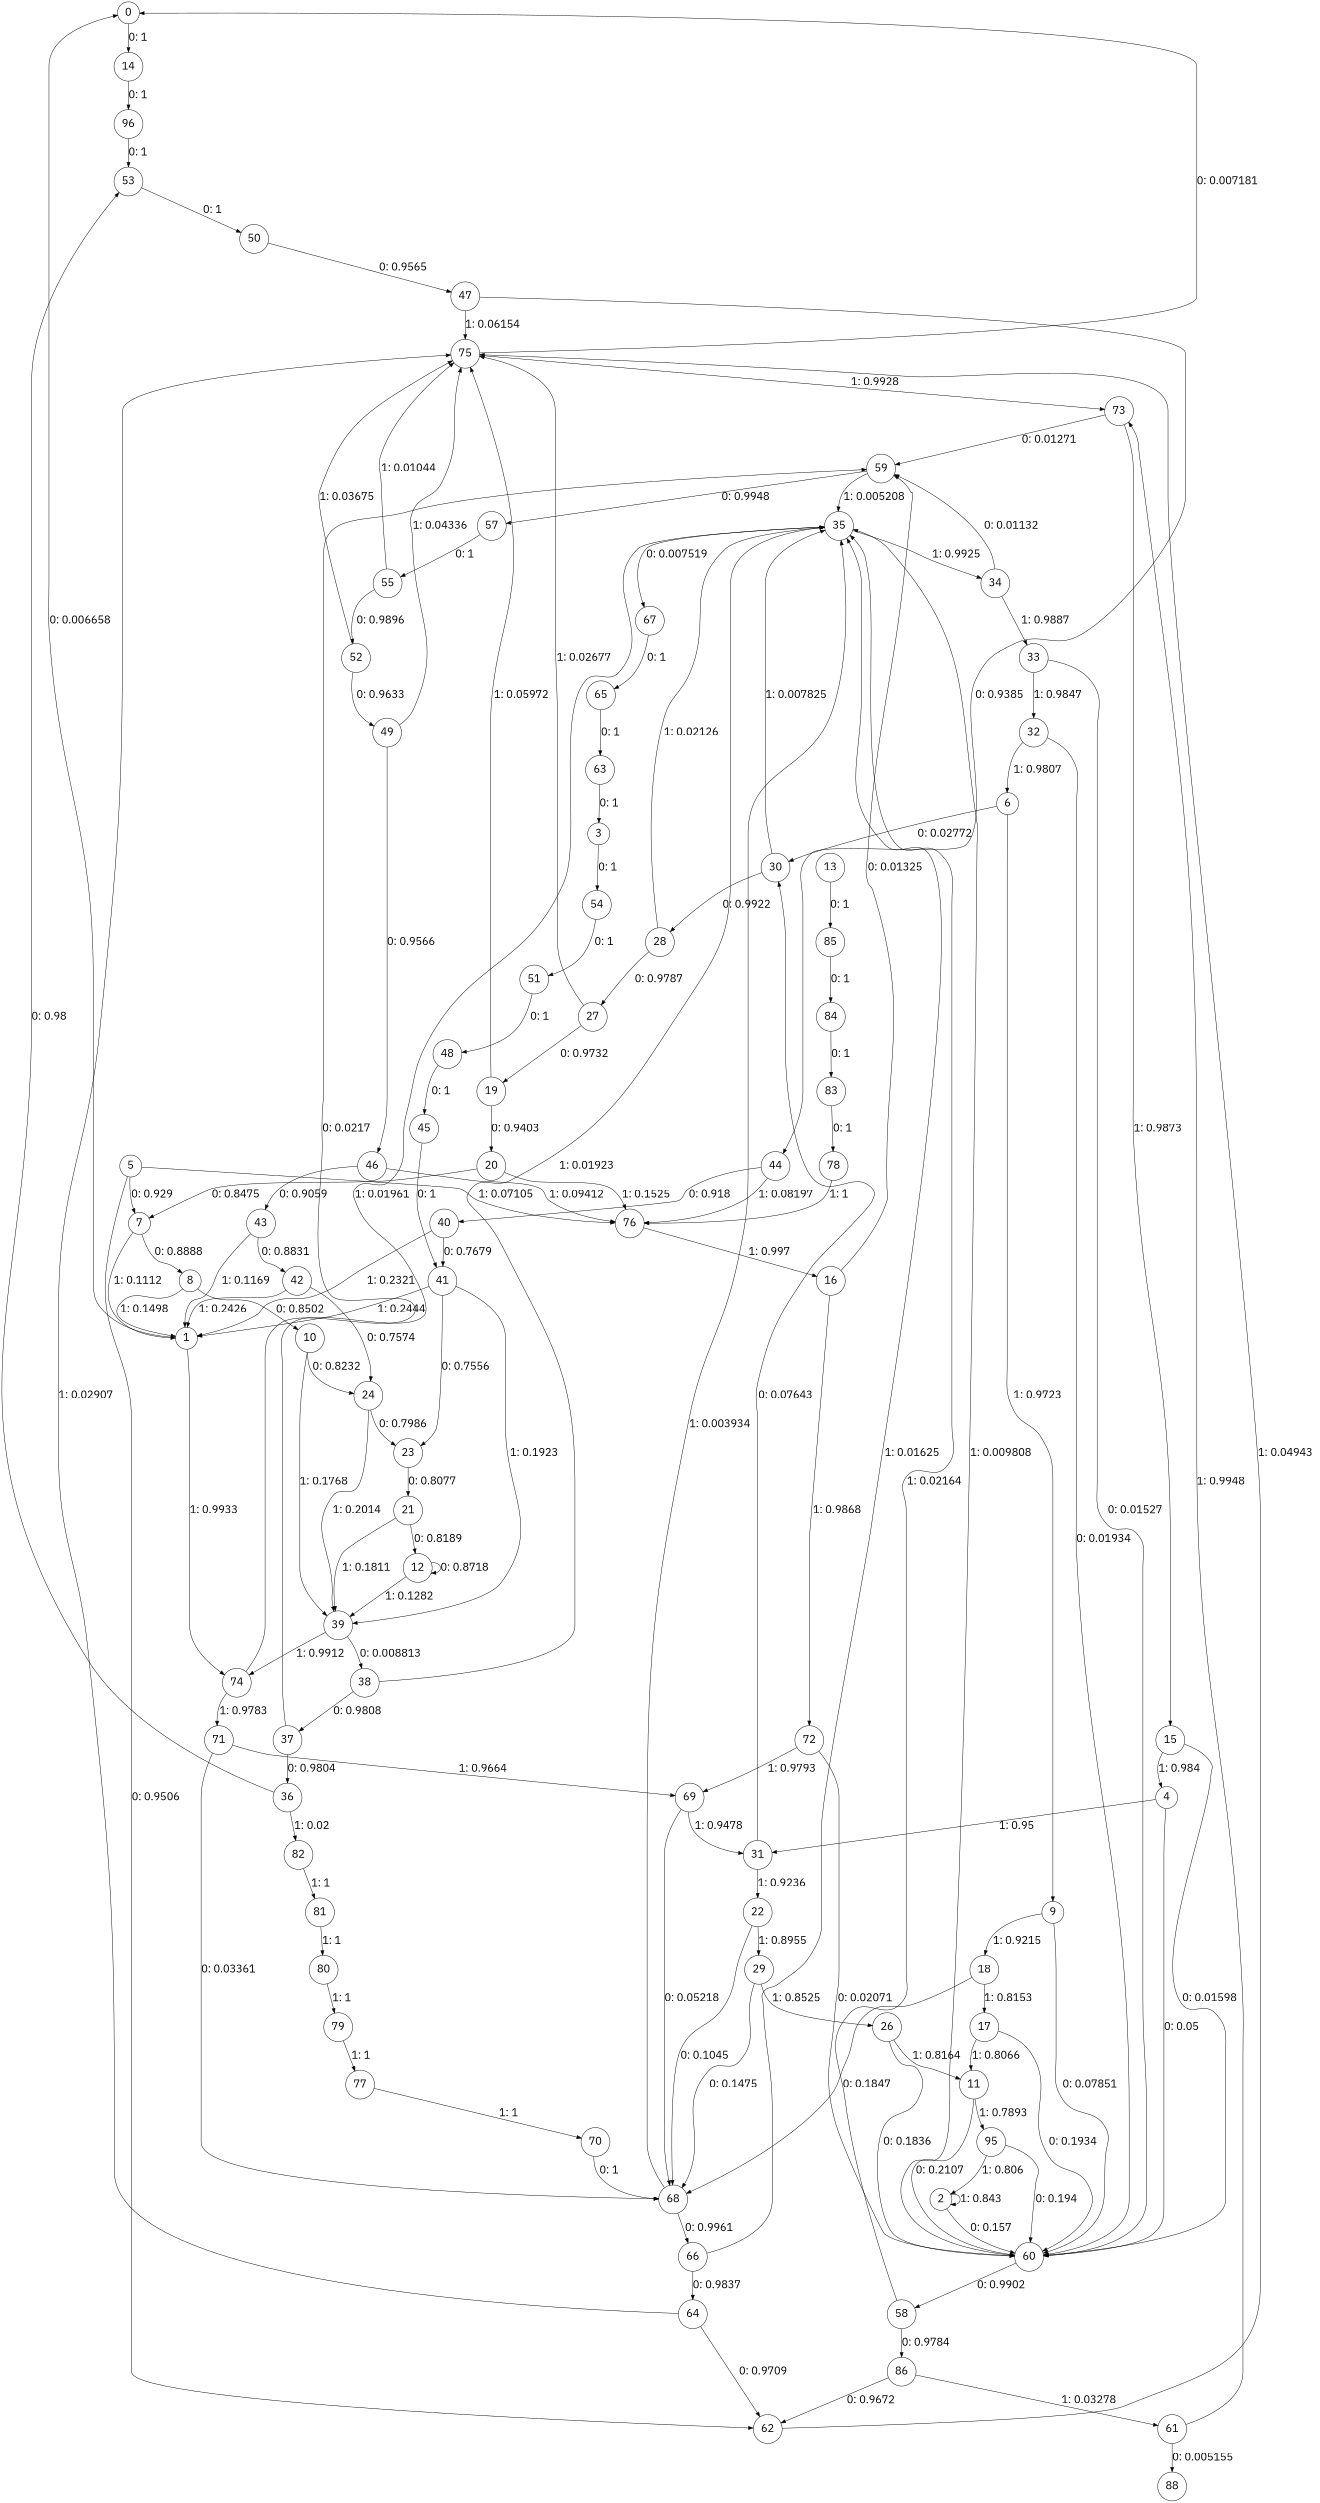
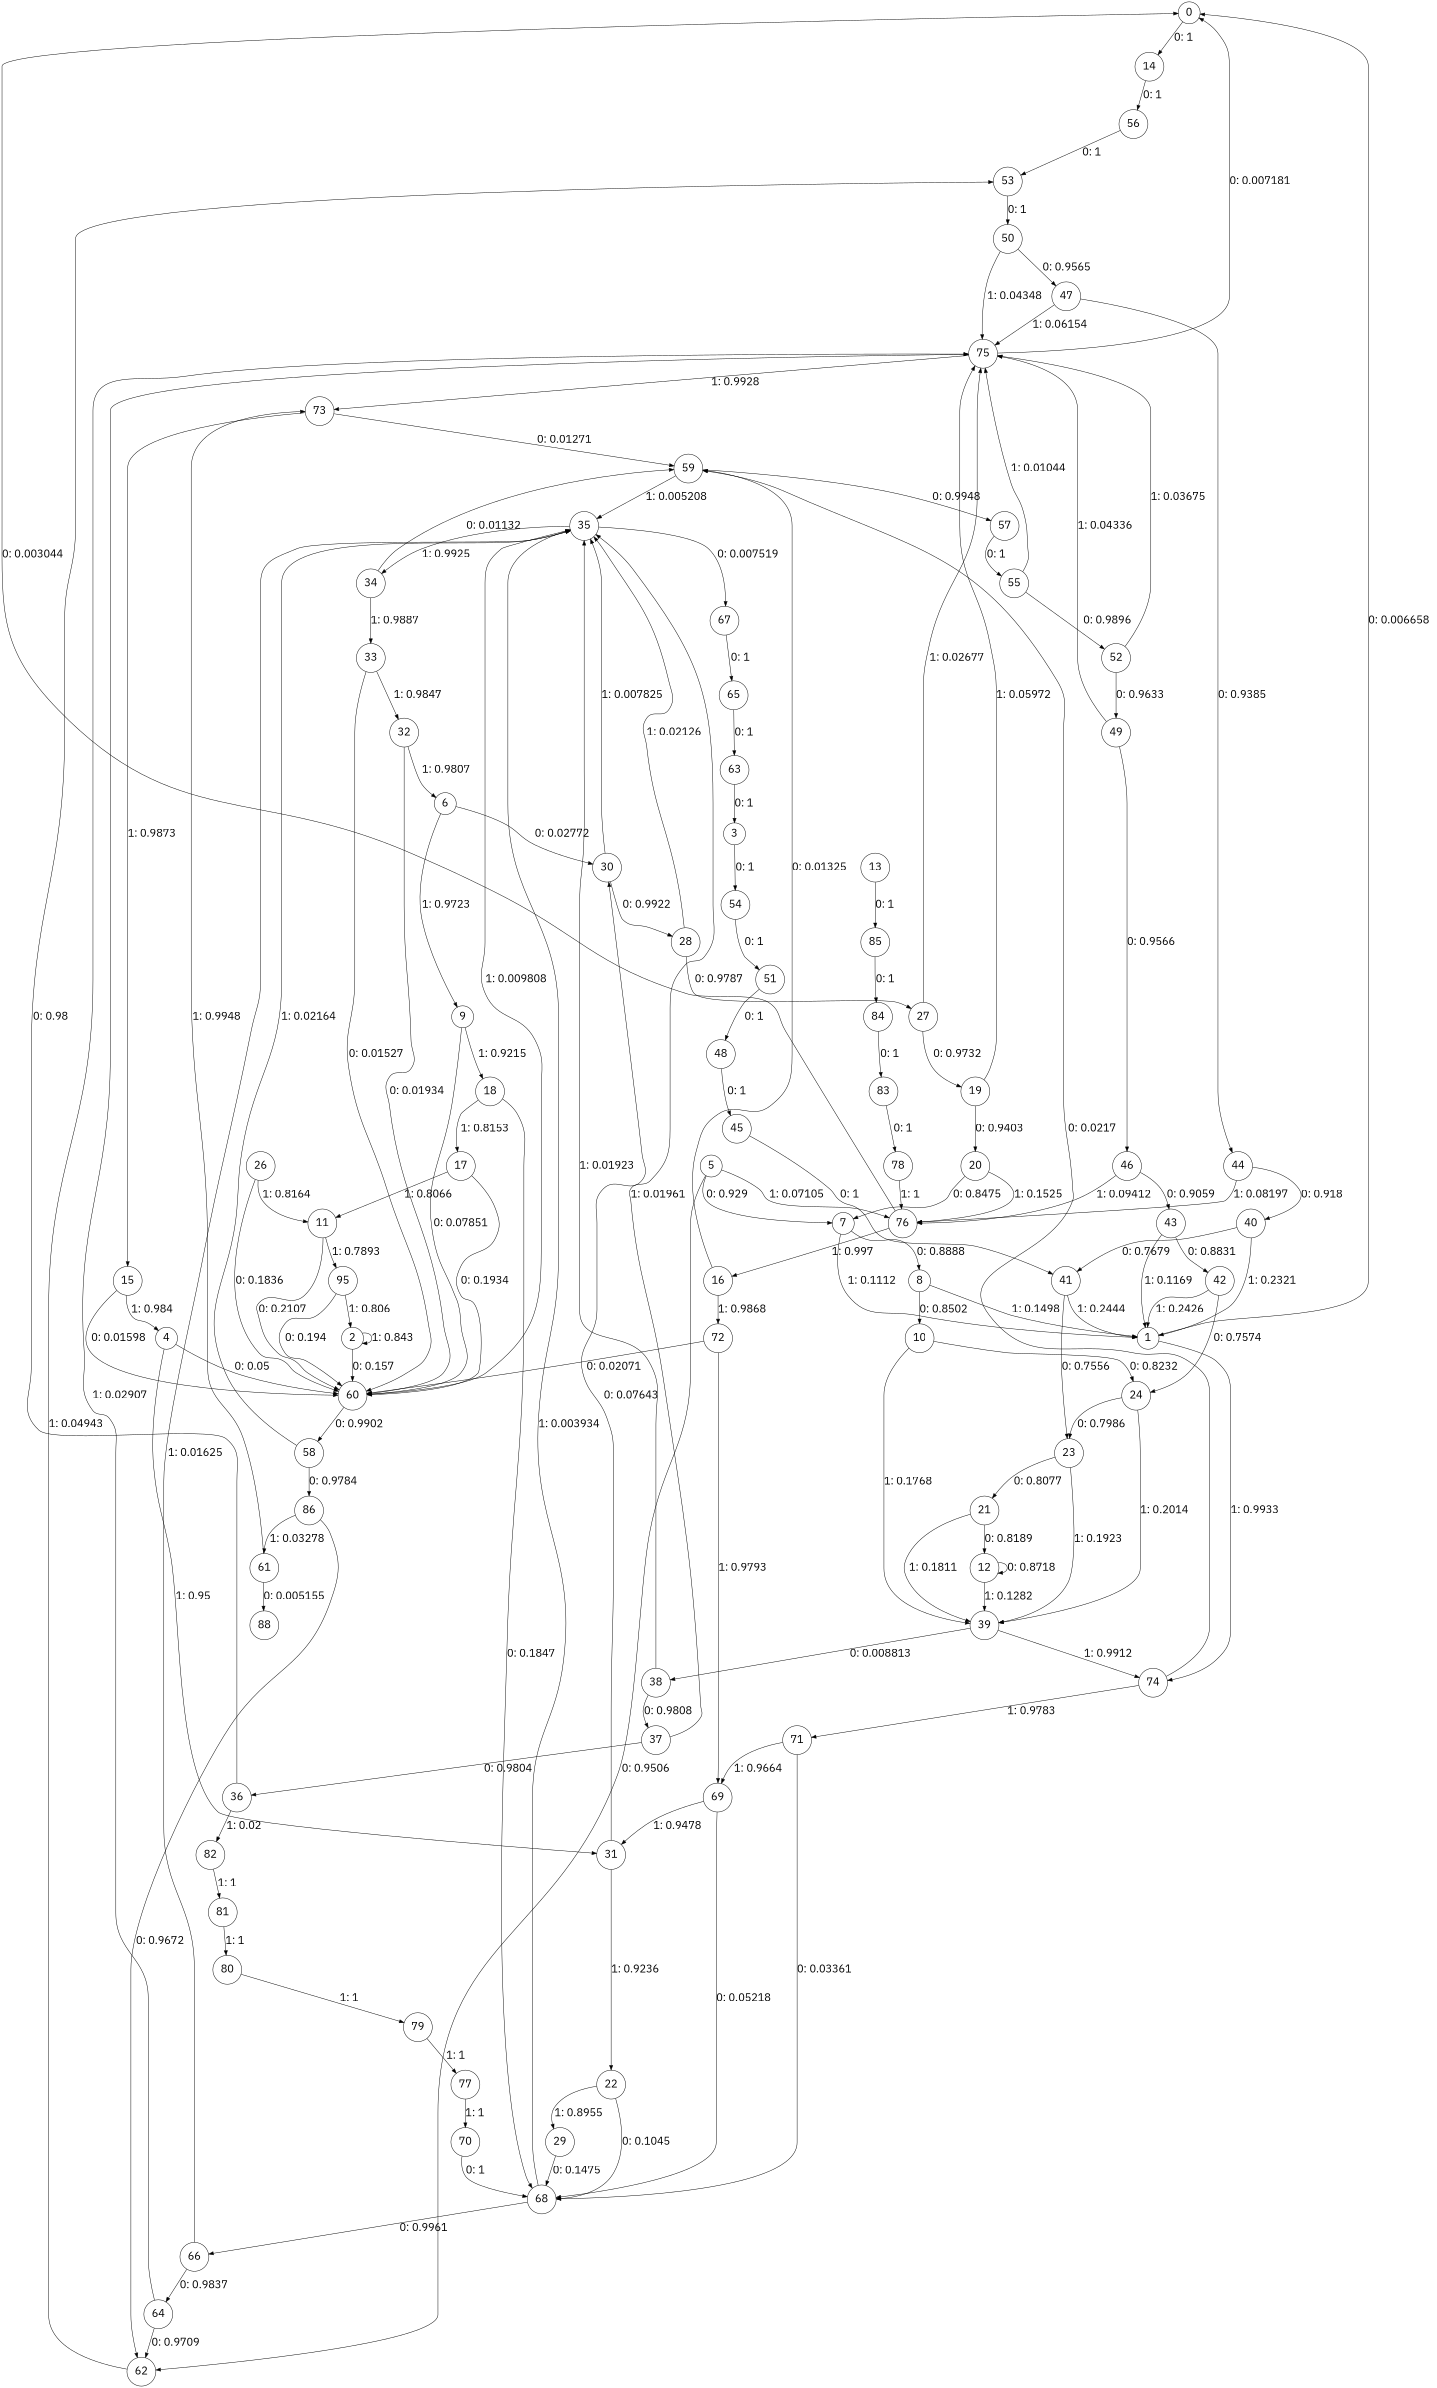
(128, 124) -> (1133, 124)
none -> (985, 292)
none -> (2, 321)
(517, 1500) -> (1072, 1564)
(808, 2017) -> none
